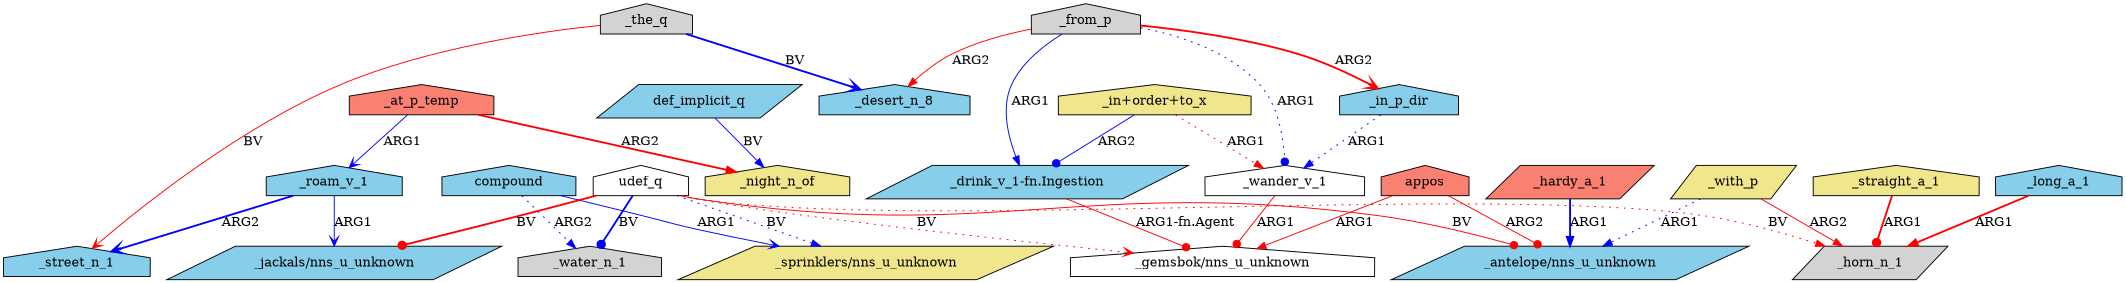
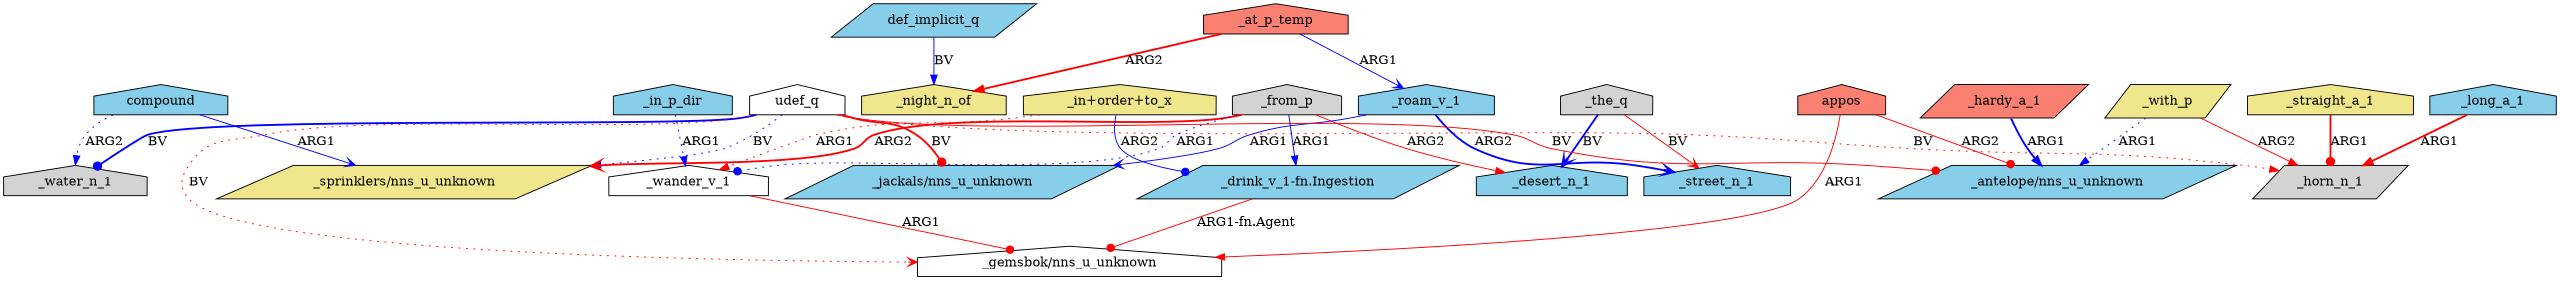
(1258, 44) -> (886, 132)
(895, 101) -> (1552, 182)
